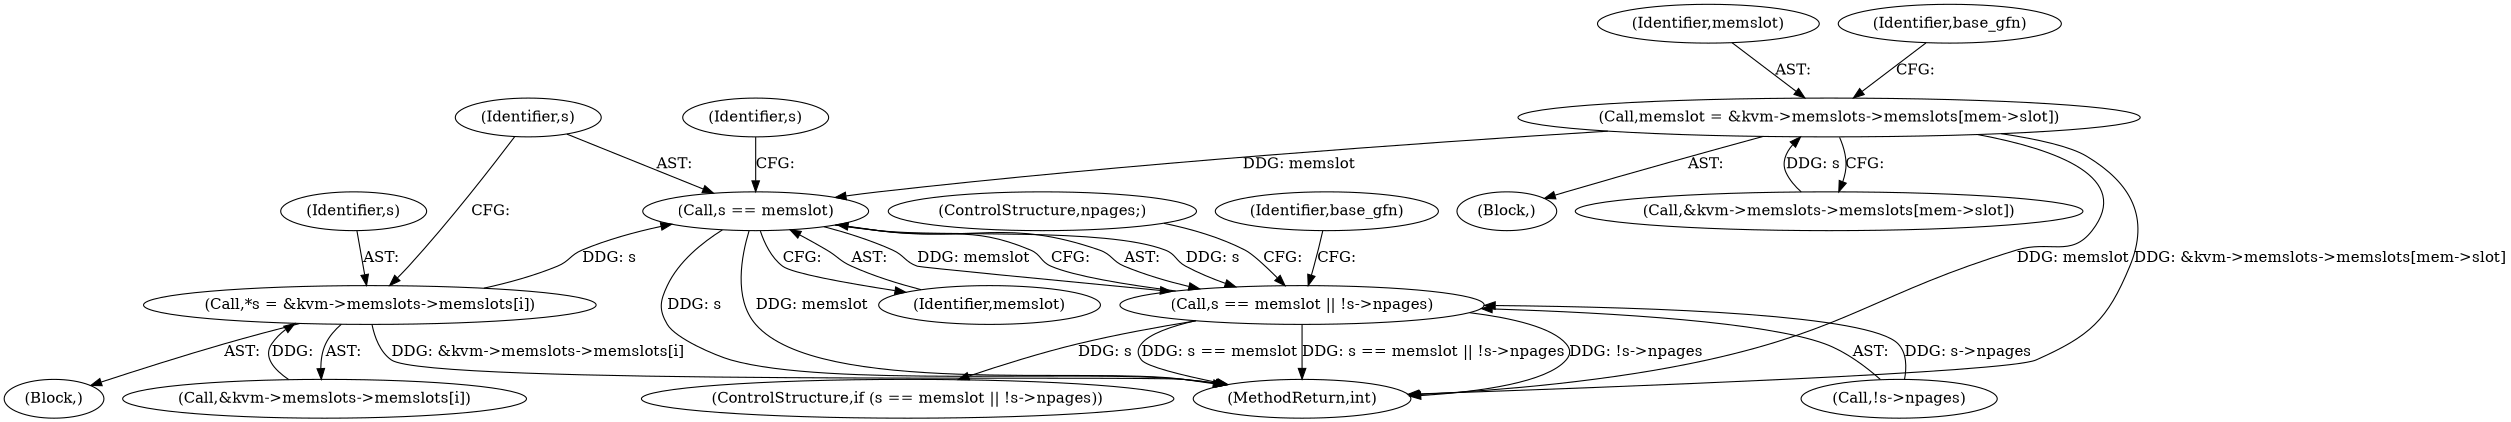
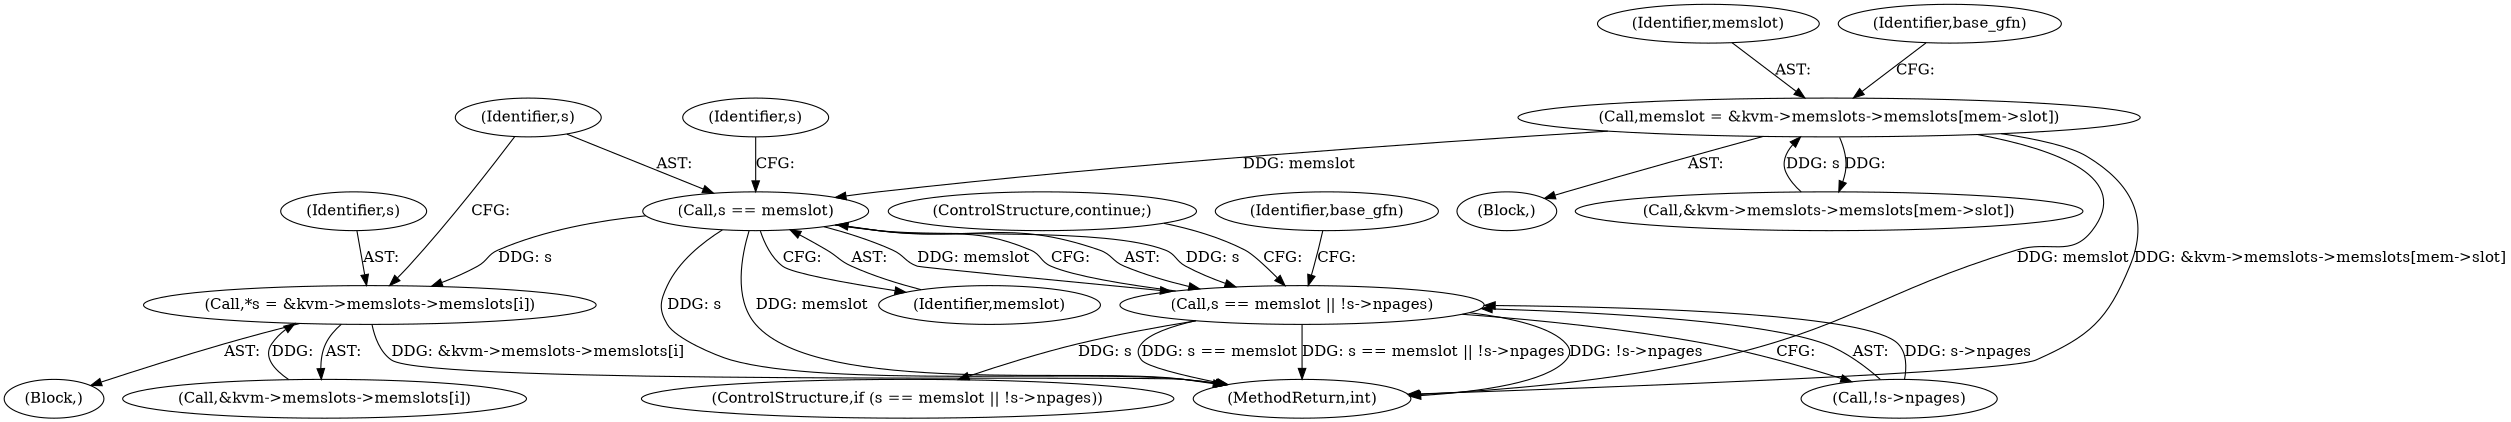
(1867, 164) -> (1867, 164)
(1042, 211) -> (1042, 211)
(572, 256) -> (539, 236)
none -> (1654, 335)
